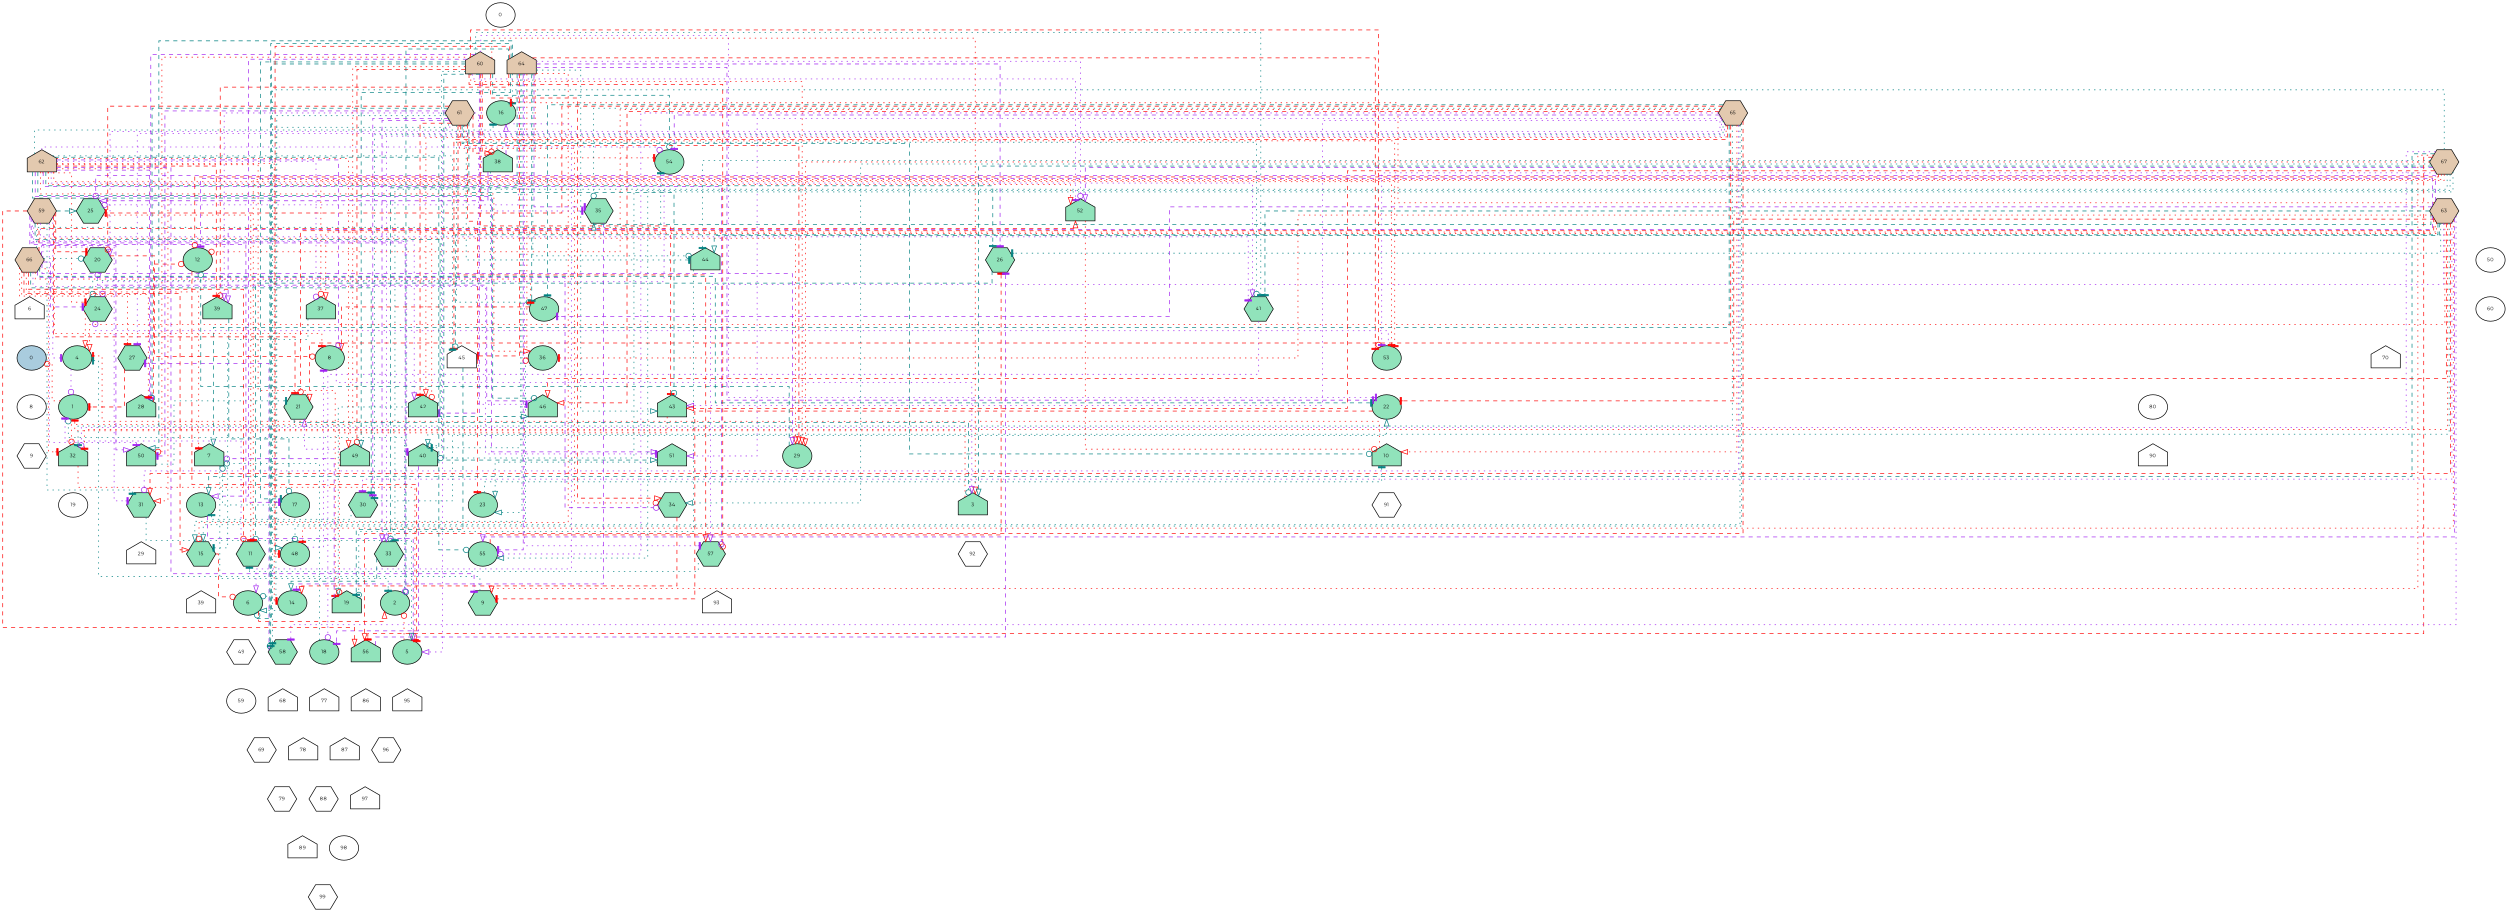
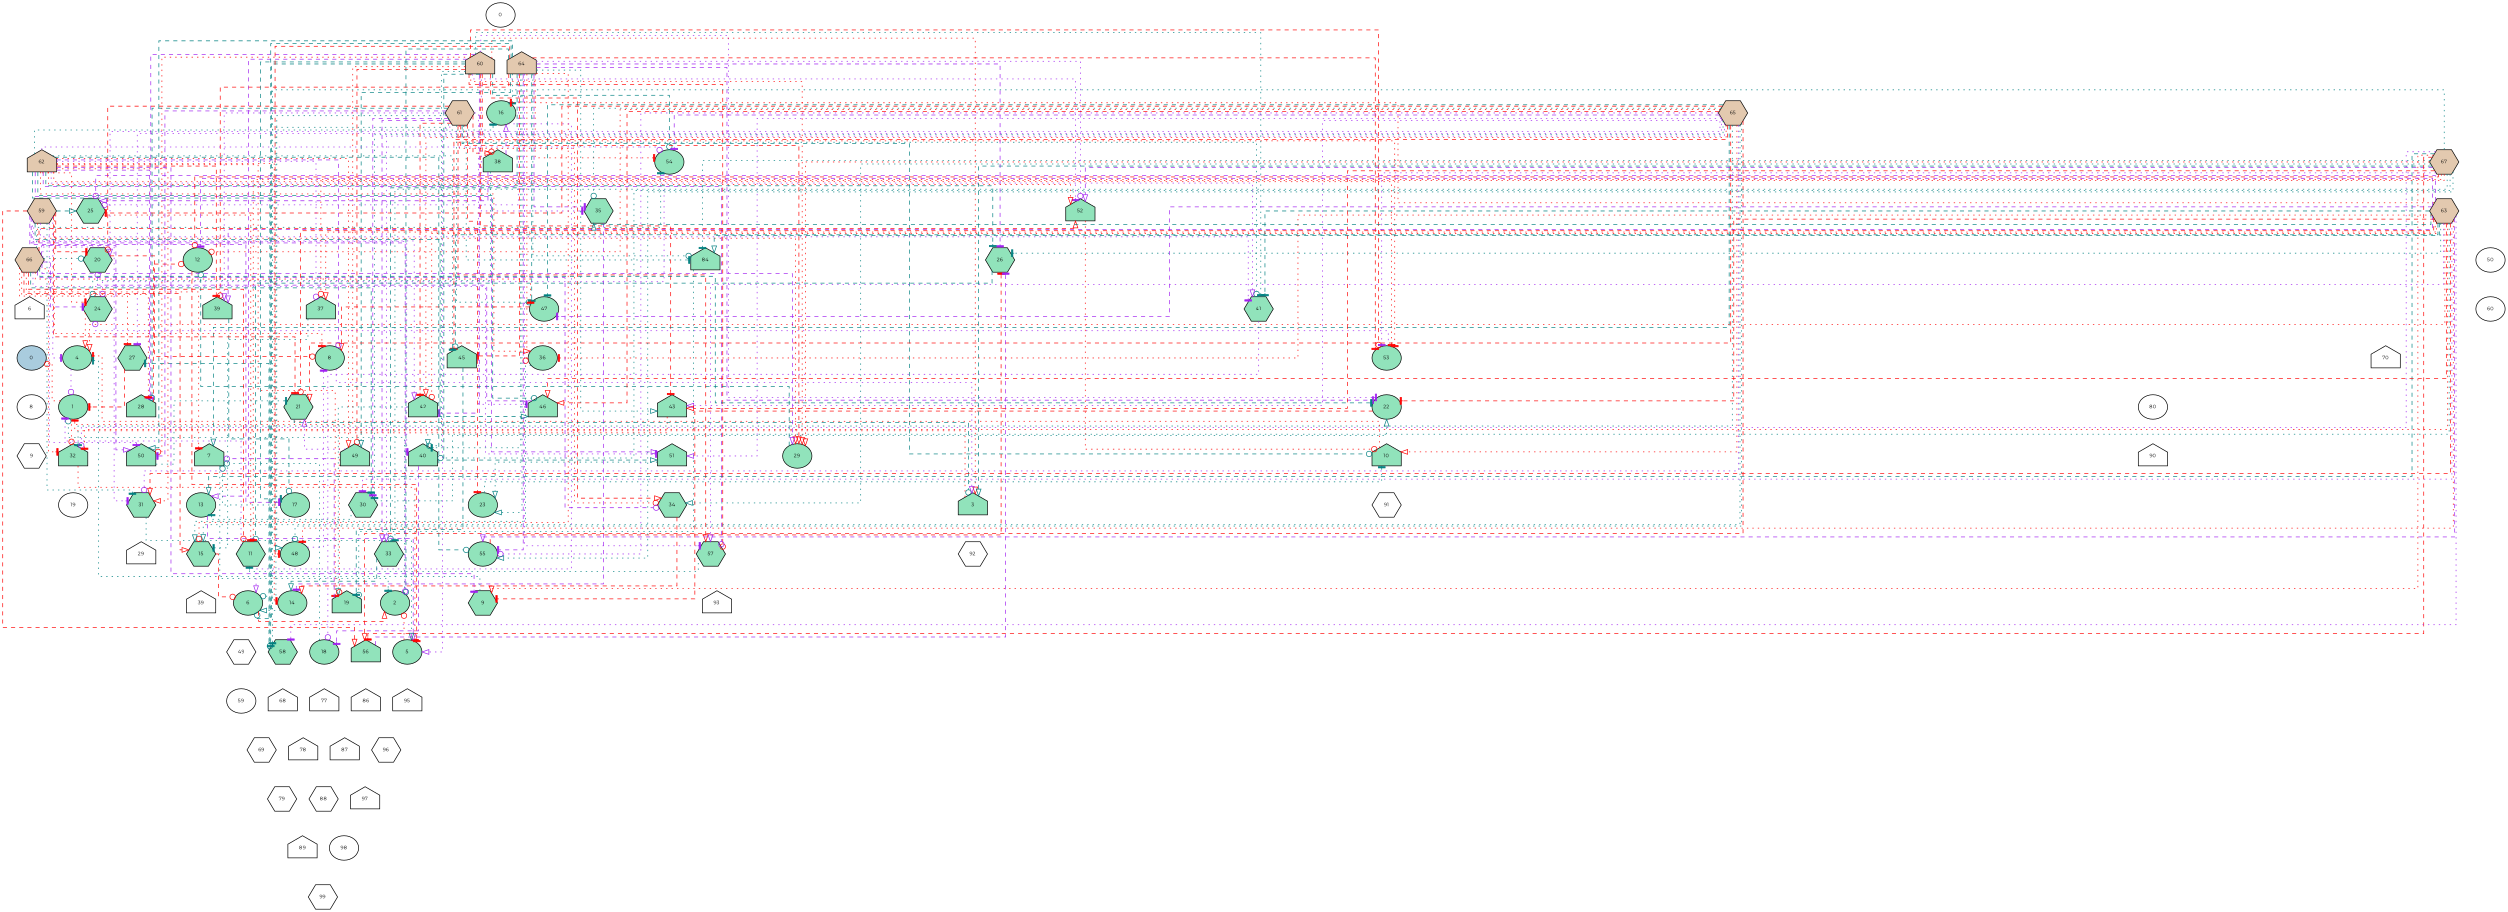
(674, 201) -> none
(705, 260) -> (705, 260)
(462, 358) -> (462, 358)
(269, 446) -> (269, 446)
